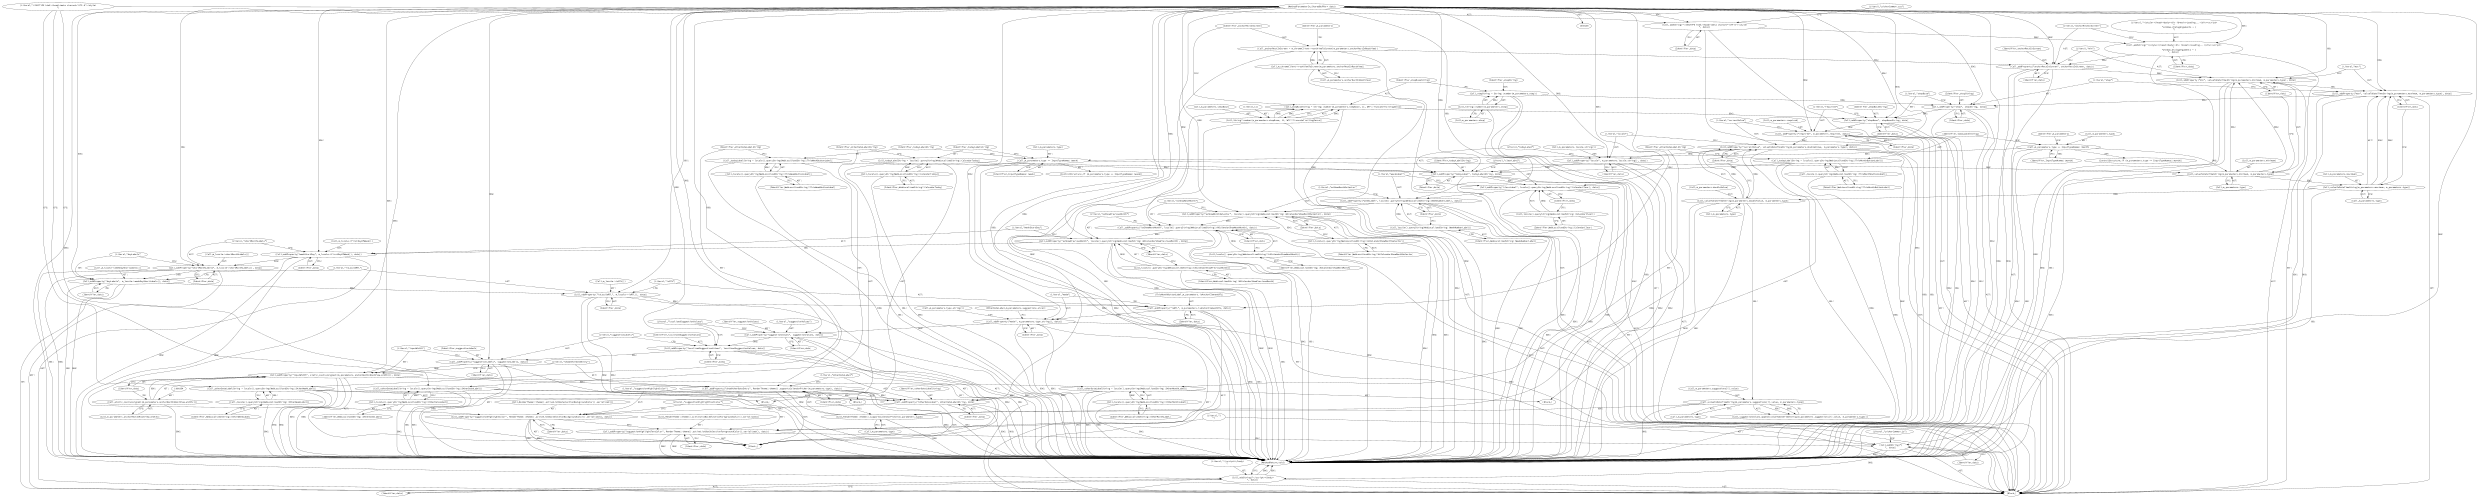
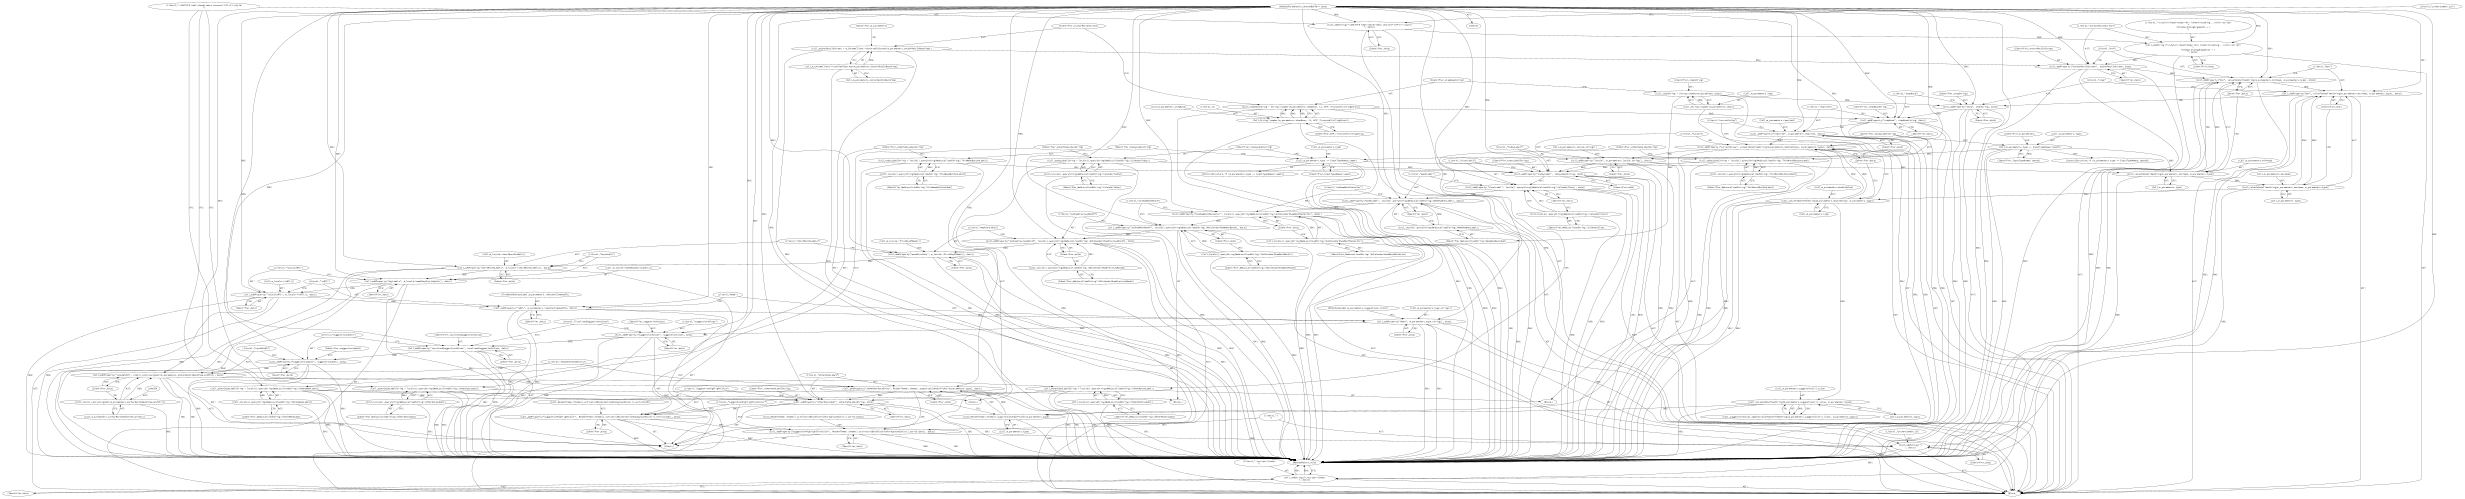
(1473, 112) -> none
none -> (1340, 134)
(1990, 237) -> none
(1614, 330) -> (1659, 228)
